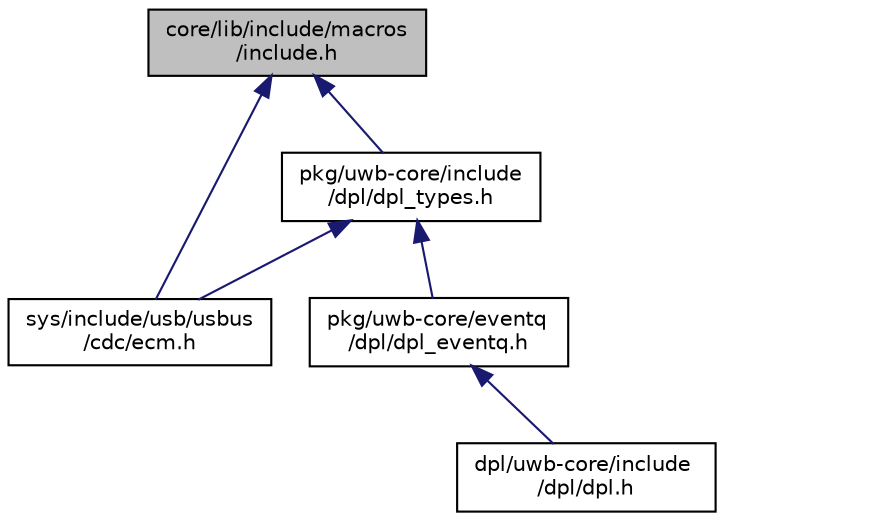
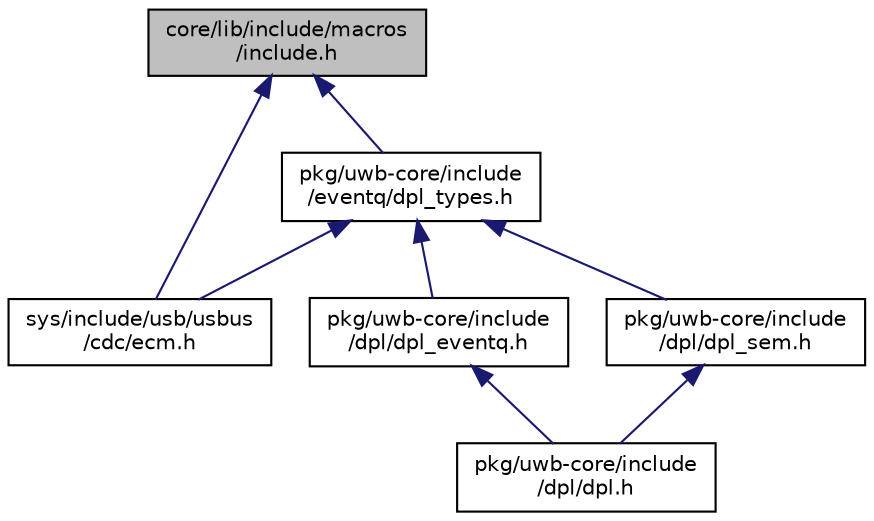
(411, 187) -> (411, 187)
(439, 332) -> (439, 332)
none -> (736, 332)
(586, 477) -> (586, 477)
